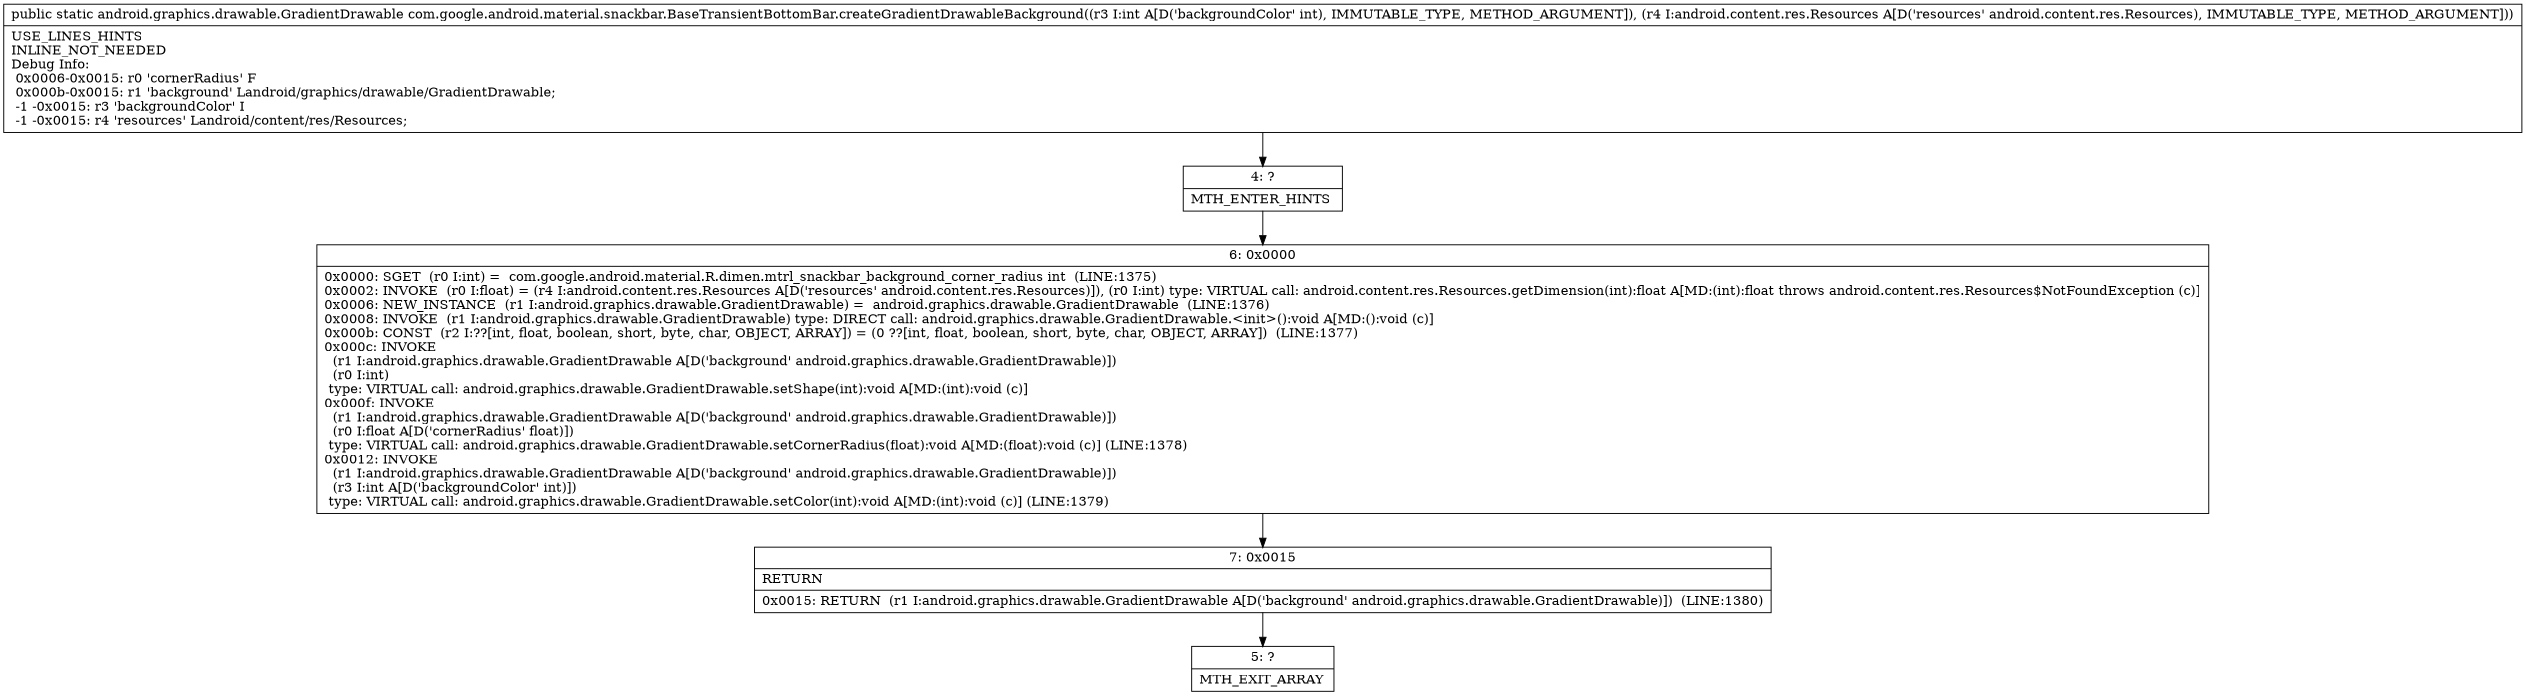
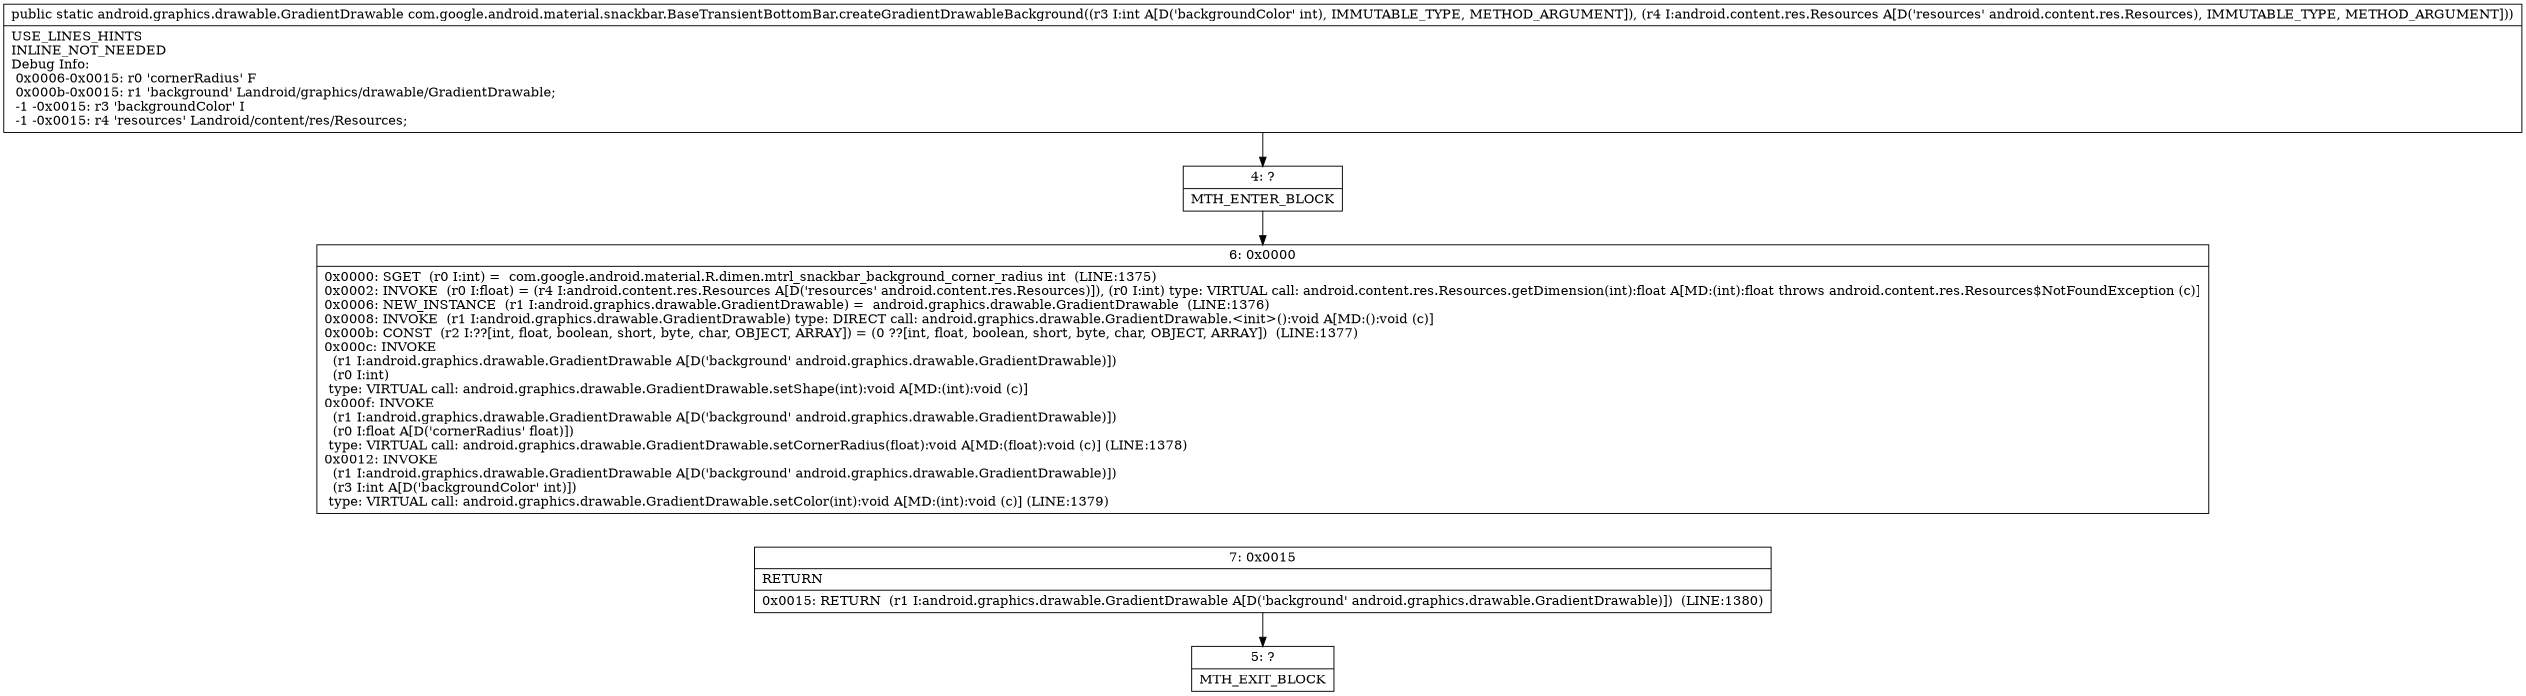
(1261, 199) -> (1263, 199)
(1263, 526) -> none
(1261, 680) -> (1263, 680)
